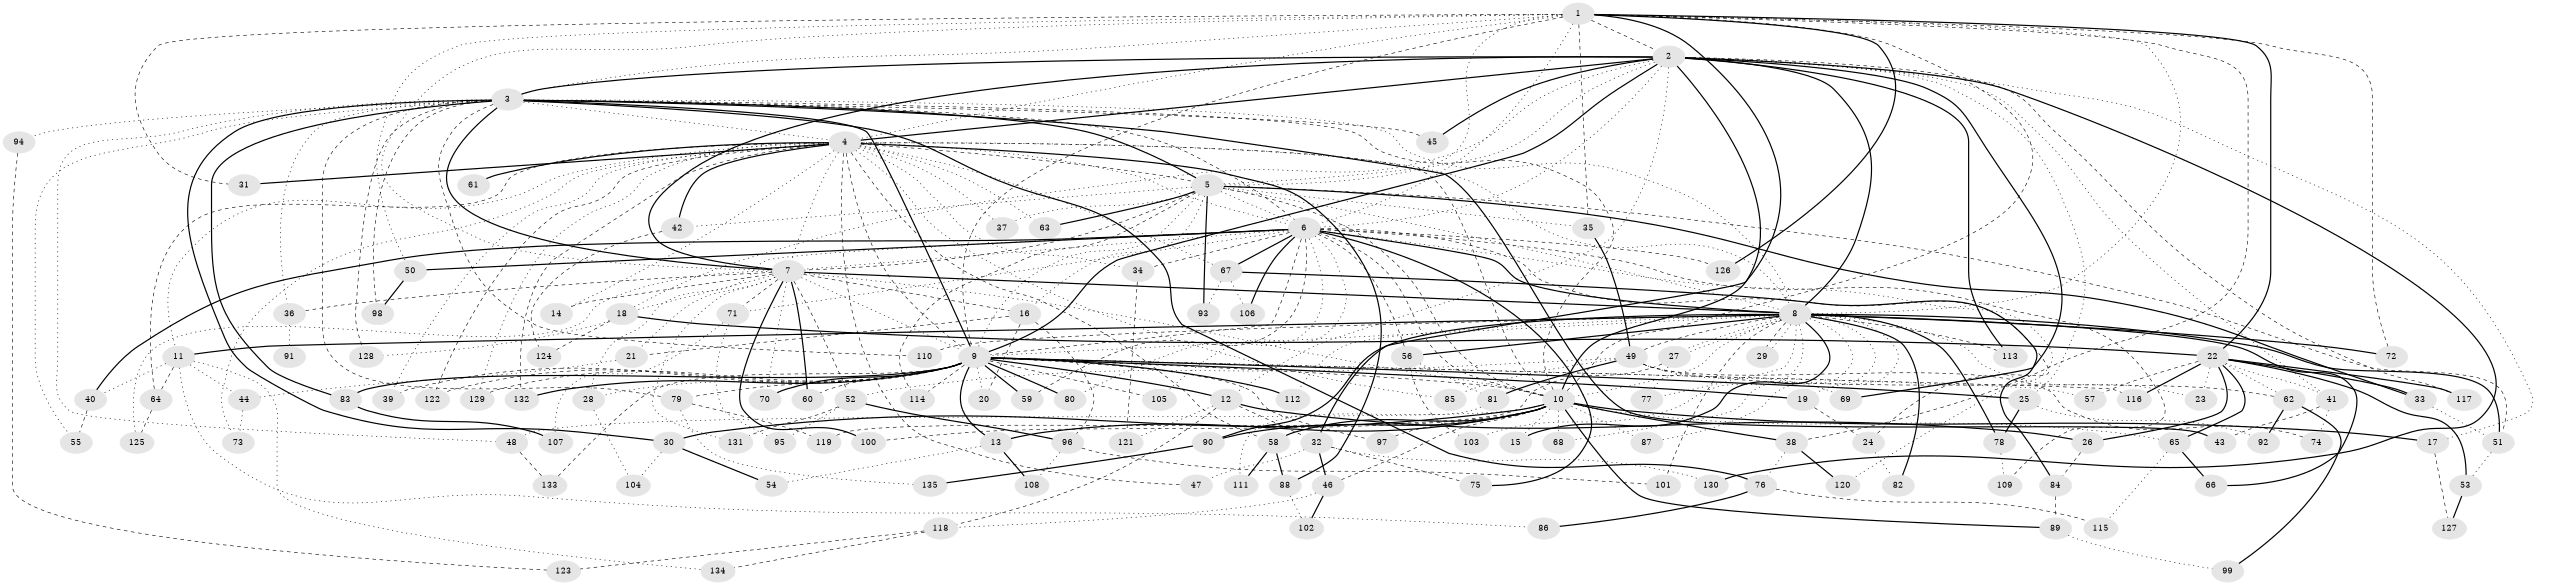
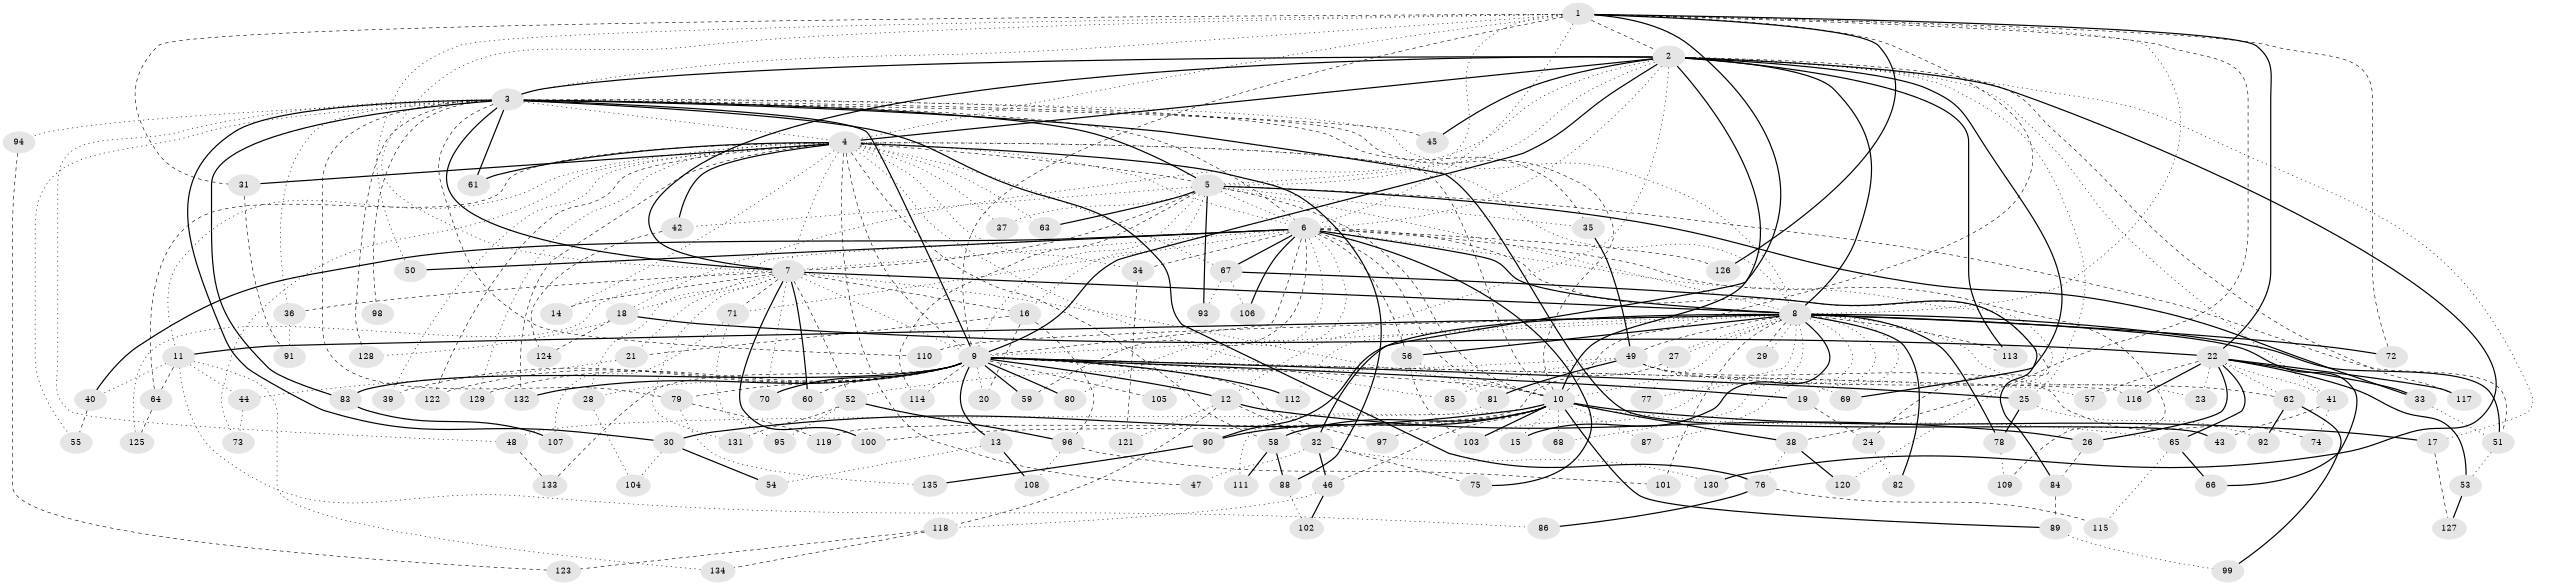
(1583, 121) -> (1284, 127)
none -> (491, 142)
none -> (254, 274)
(394, 293) -> none
(1360, 431) -> (1515, 421)
